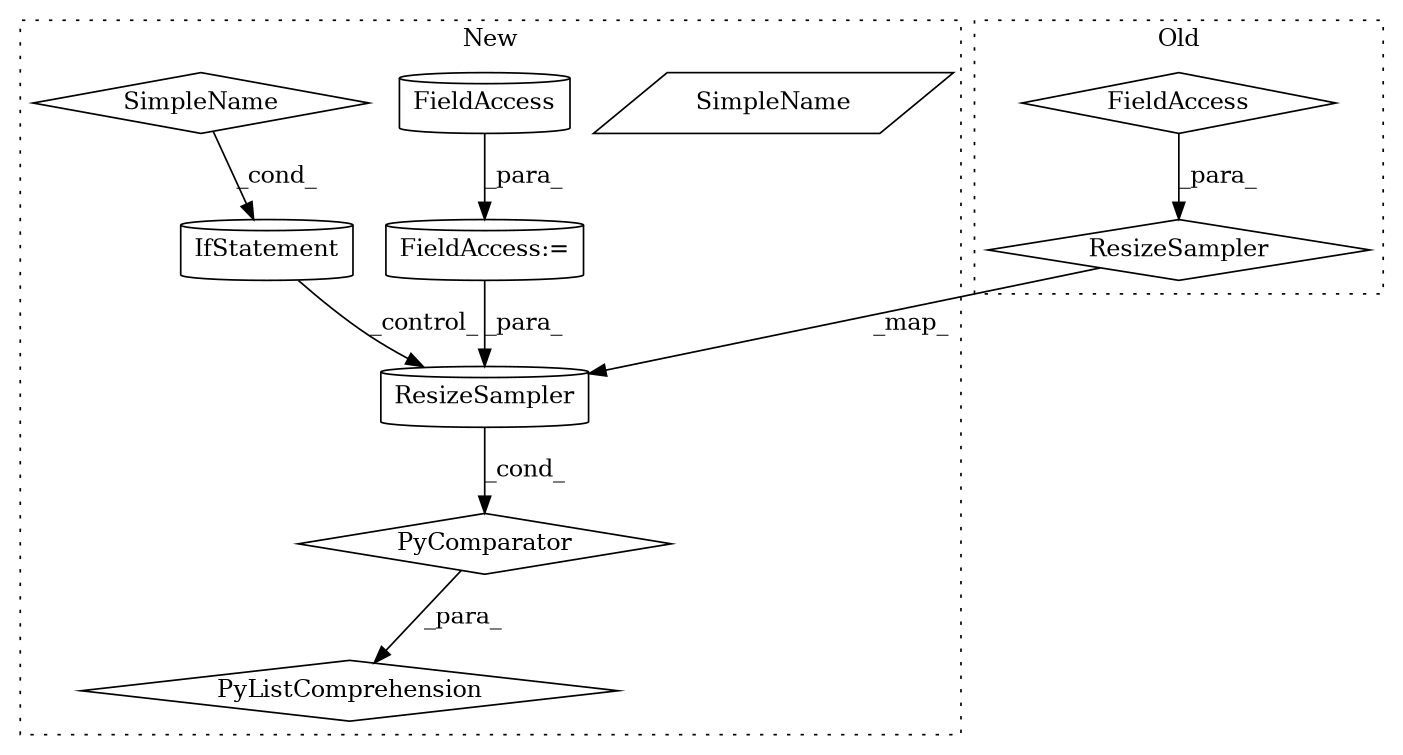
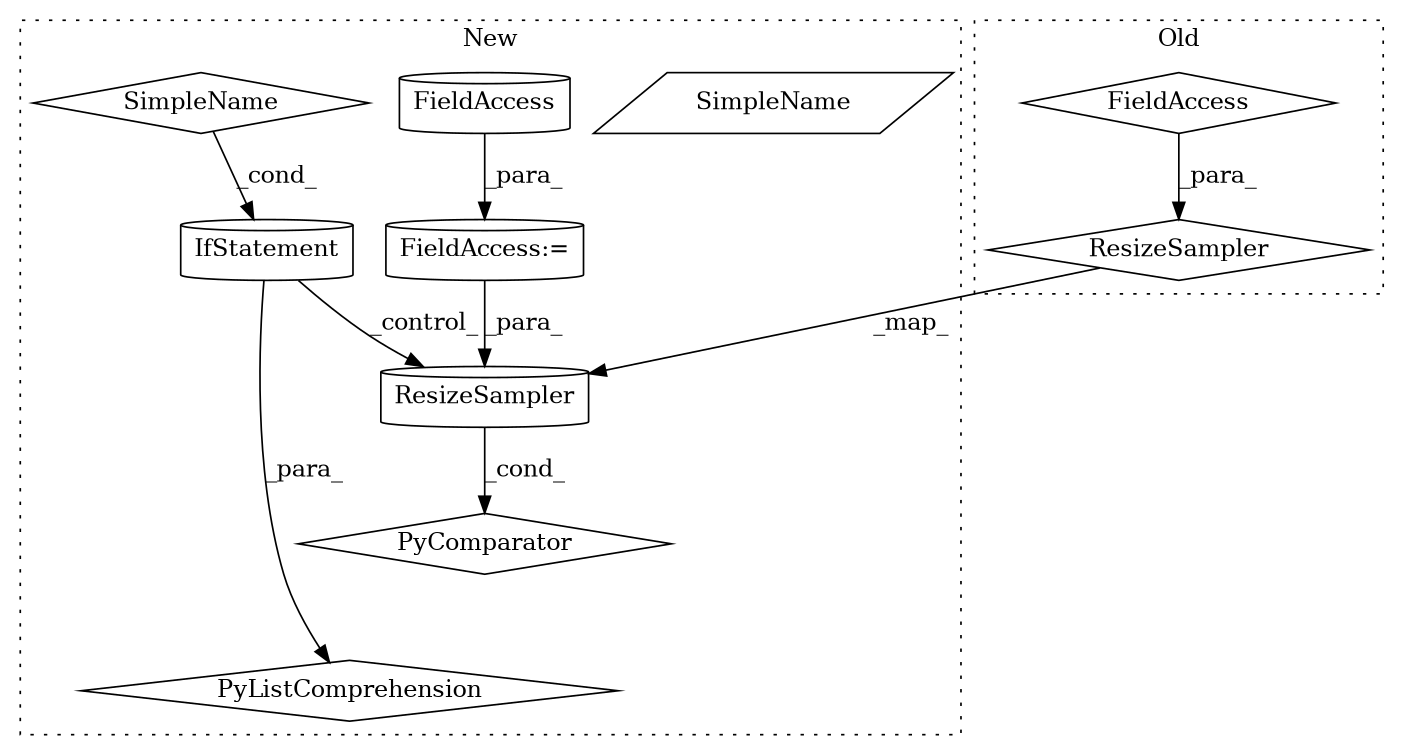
(424, 610) -> (265, 469)
